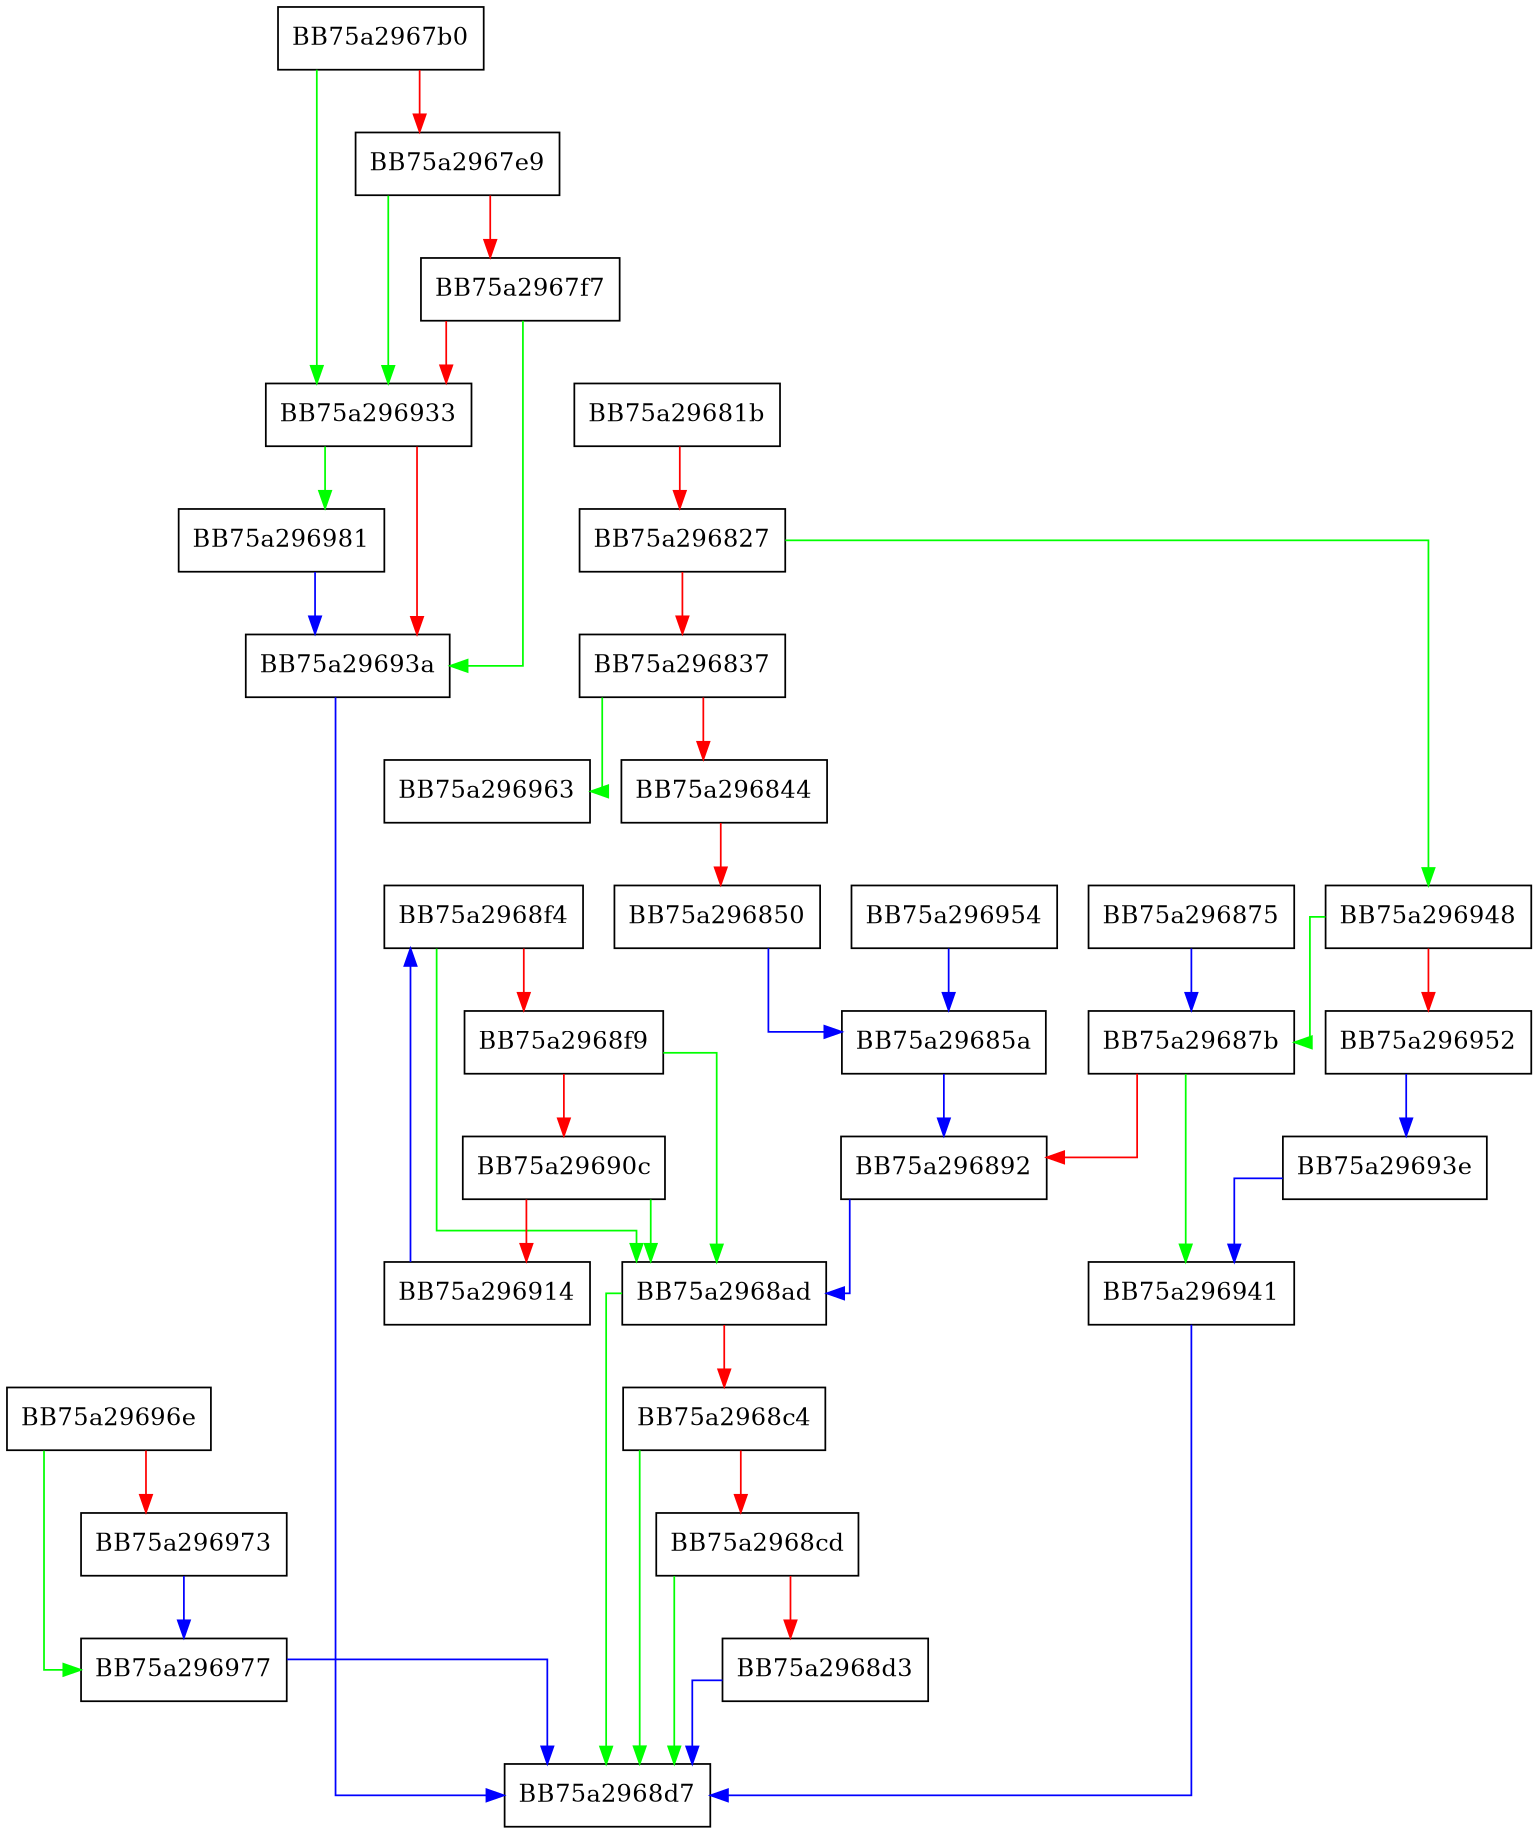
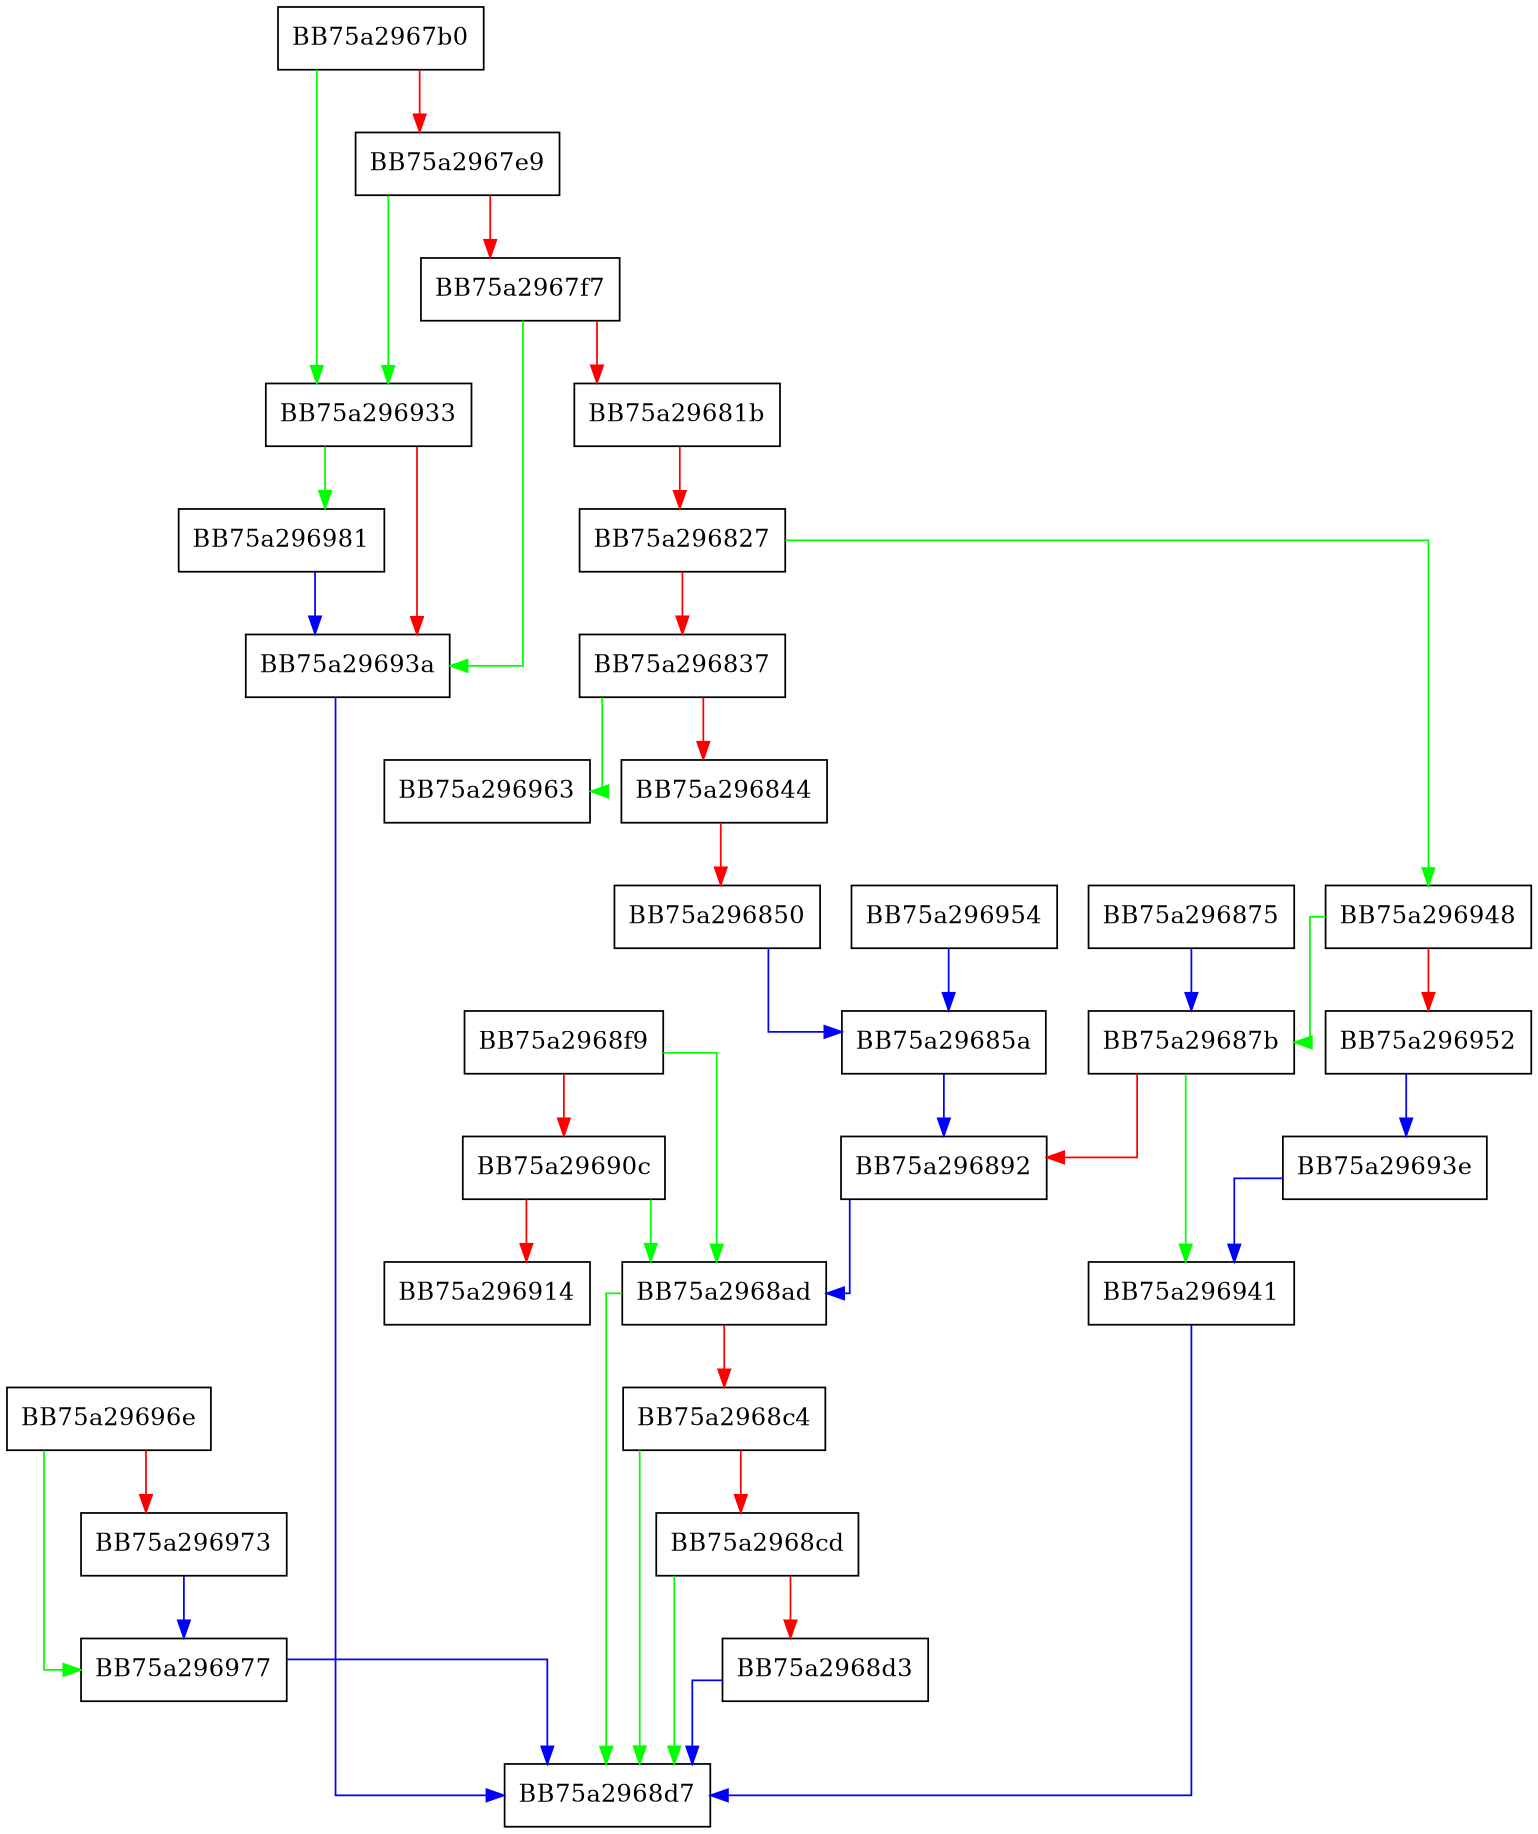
(446, 343) -> (597, 343)
(484, 917) -> none
